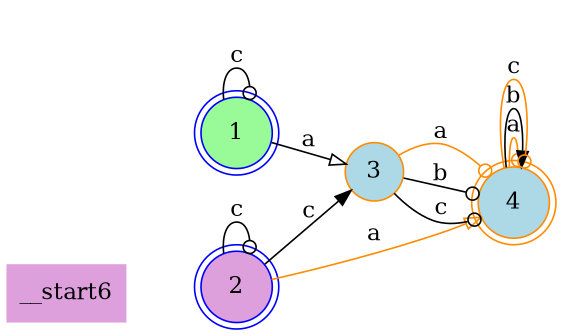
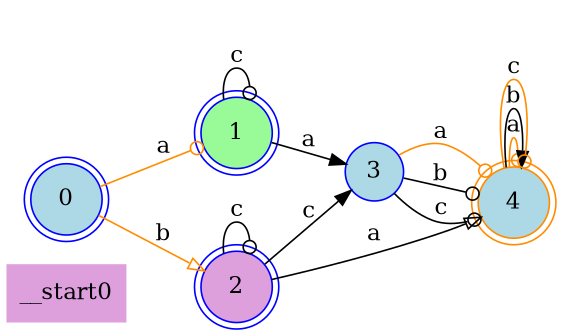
(301, 151) -> (301, 151)
(374, 172) -> (374, 172)
none -> (66, 199)
(370, 255) -> (370, 255)
(66, 293) -> (66, 293)
